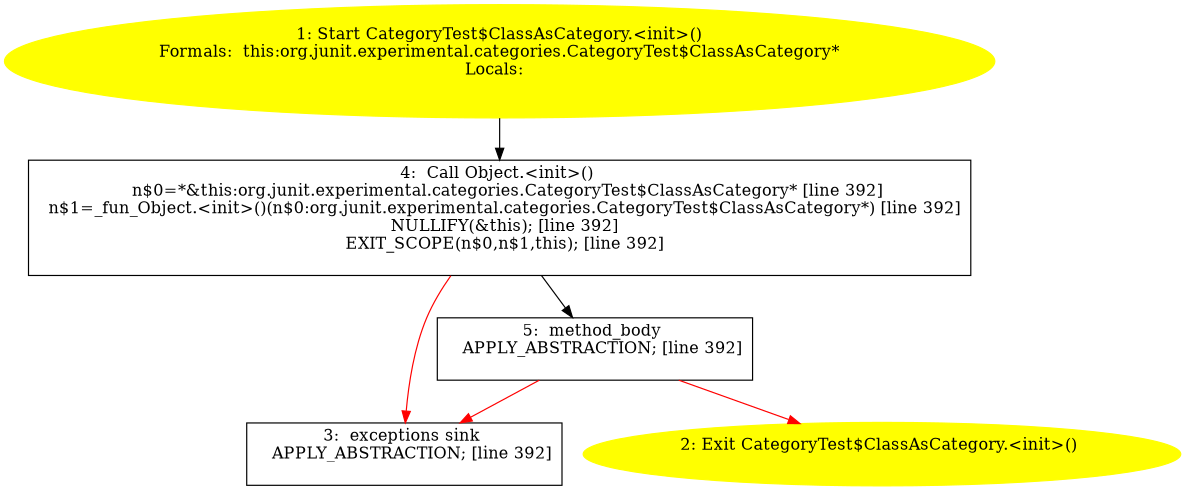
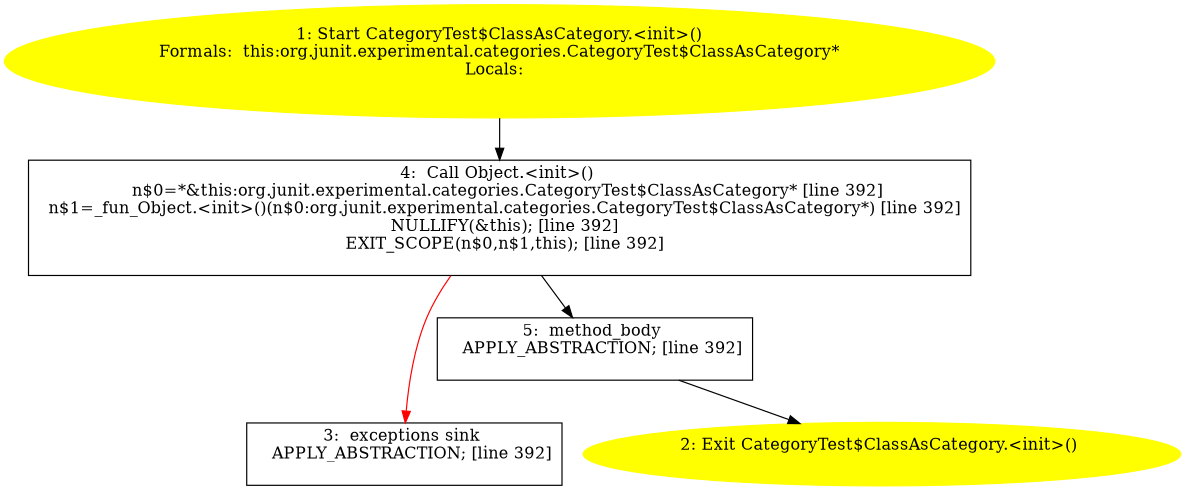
(505, 399) -> none
(734, 400) -> (734, 400)
